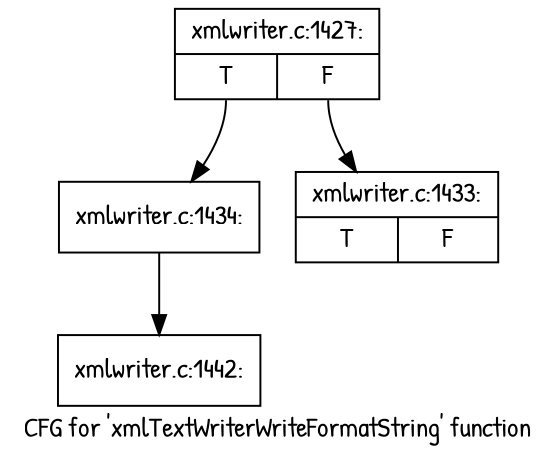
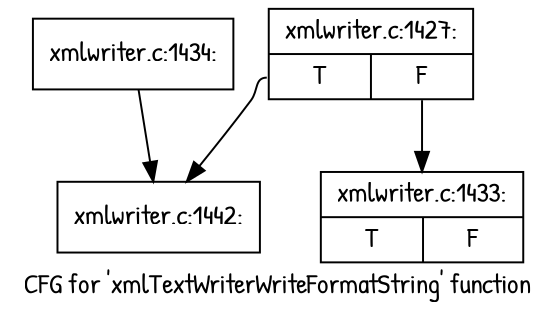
(219, 134) -> (235, 122)
